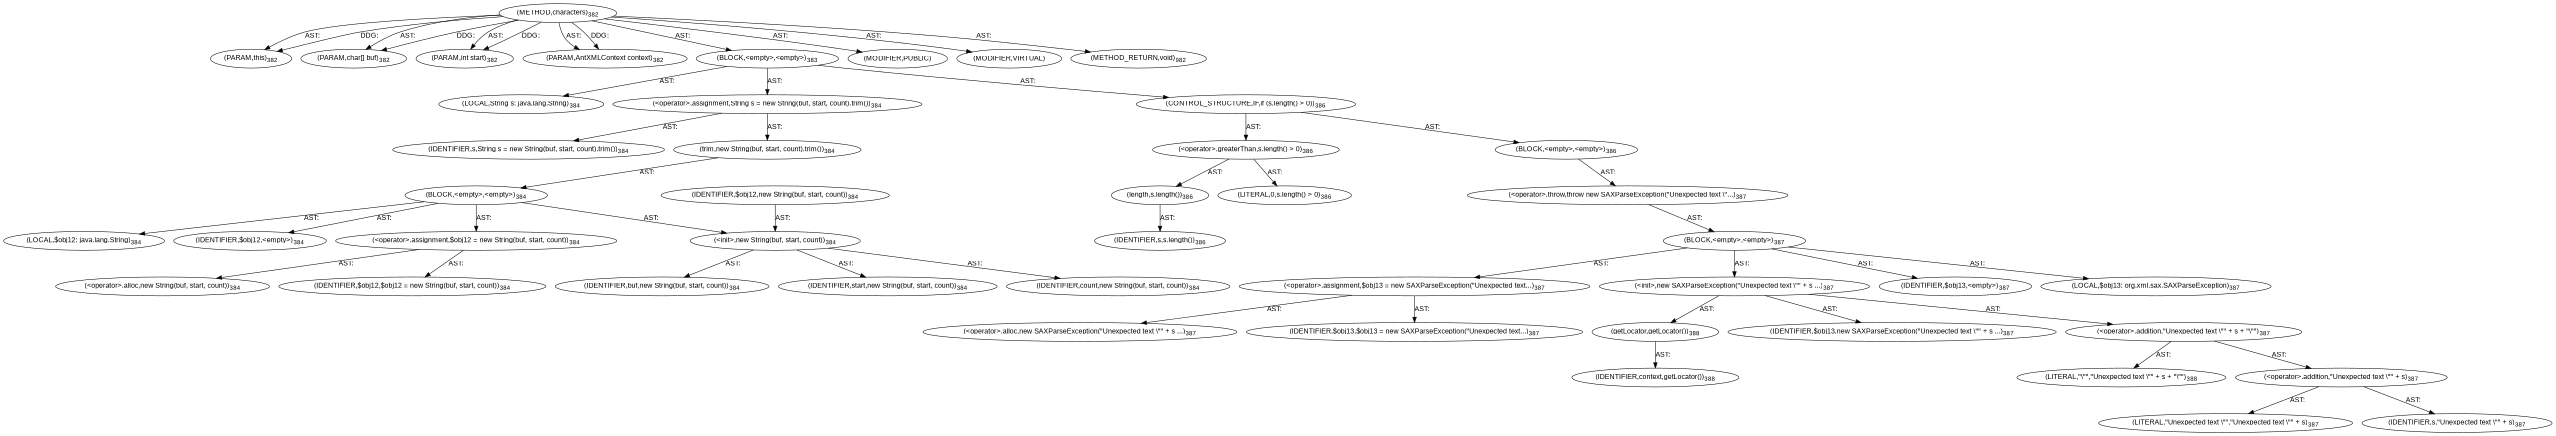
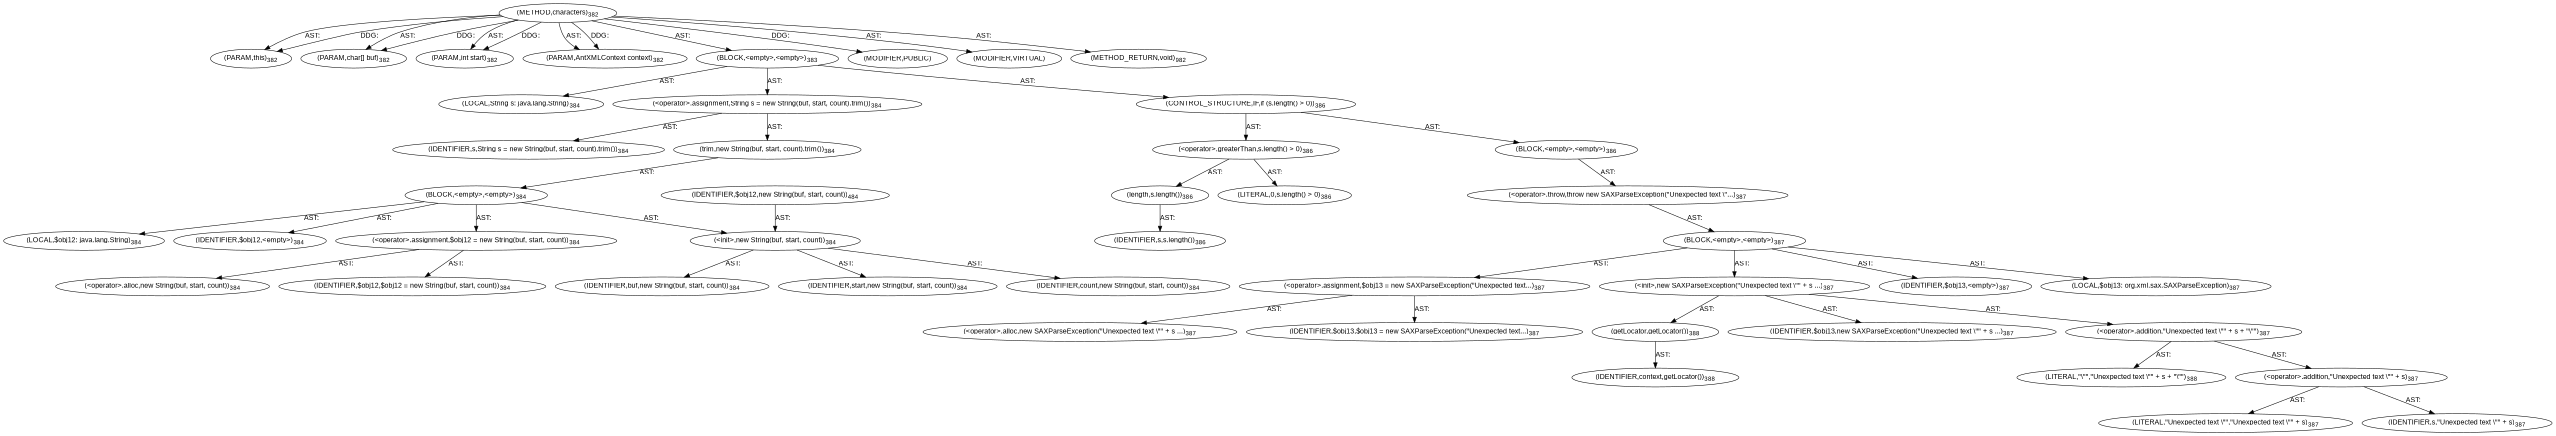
(782, 36) -> (782, 36)
(853, 195) -> (853, 195)
